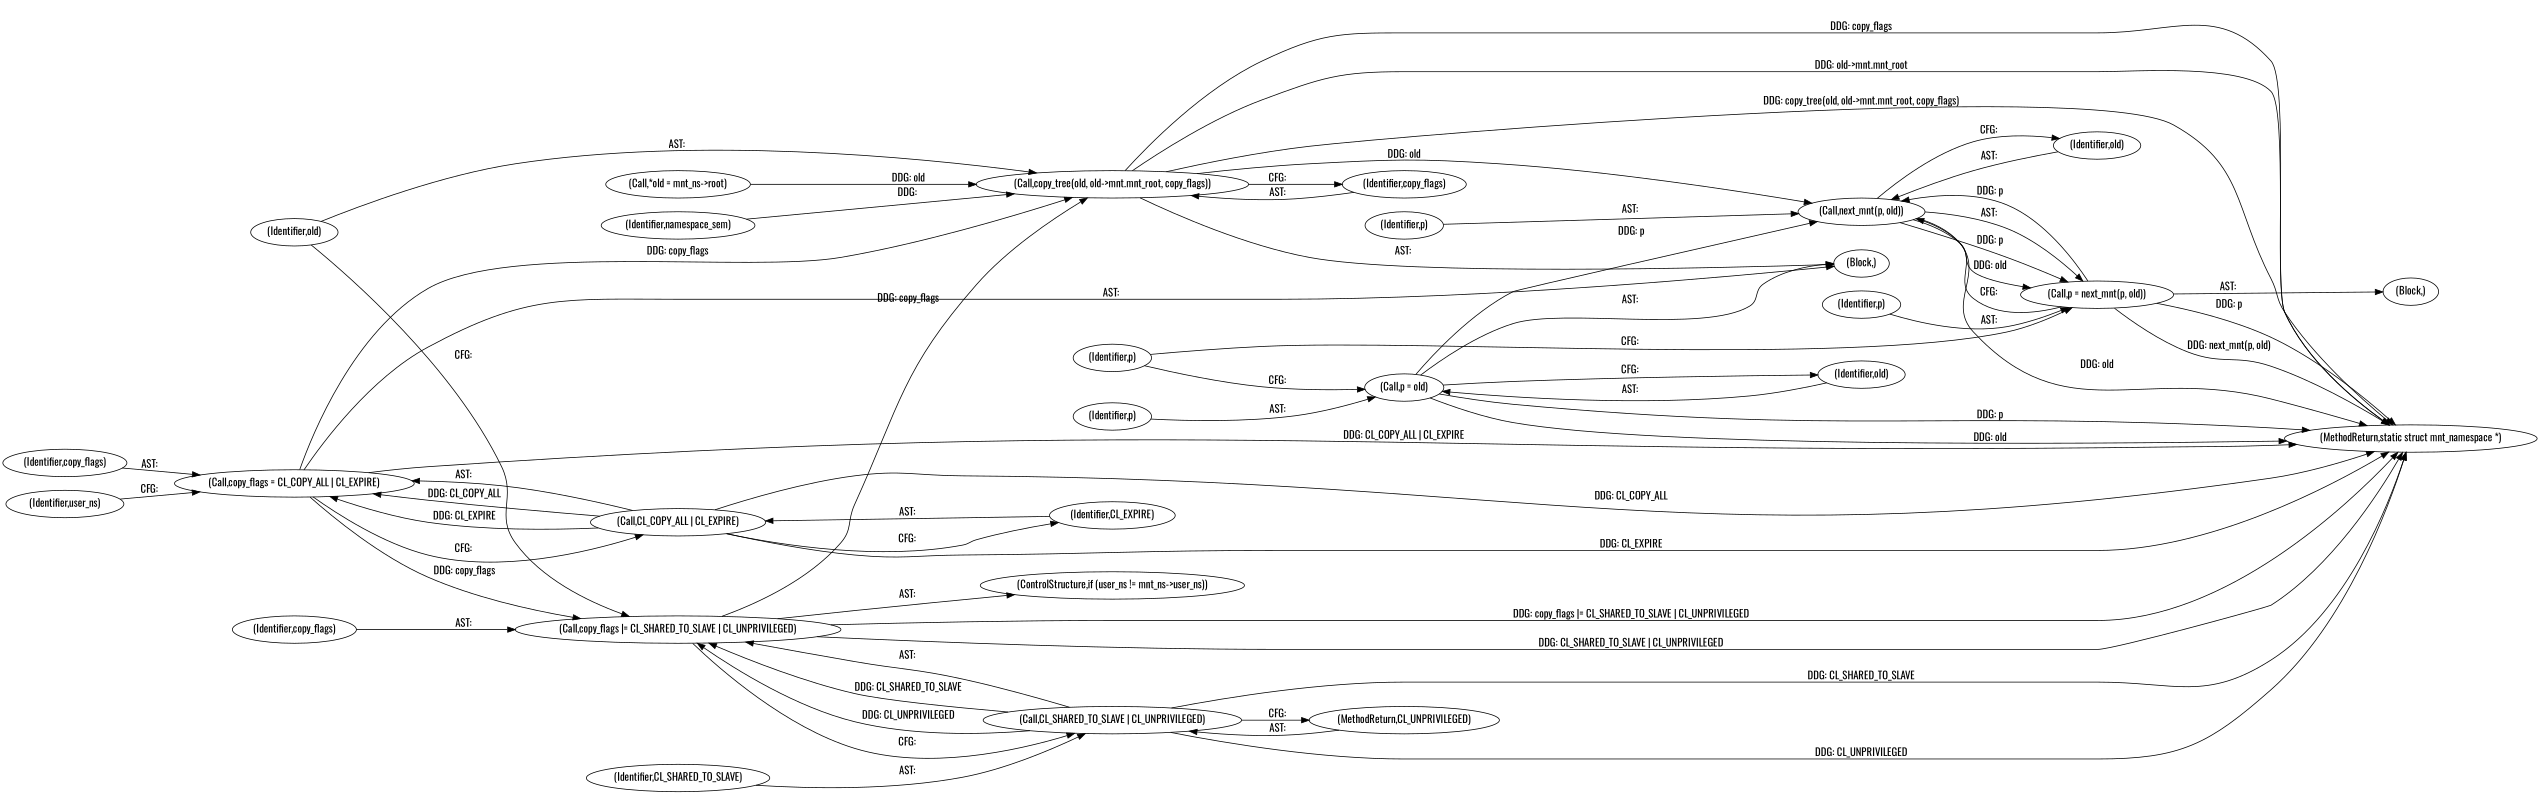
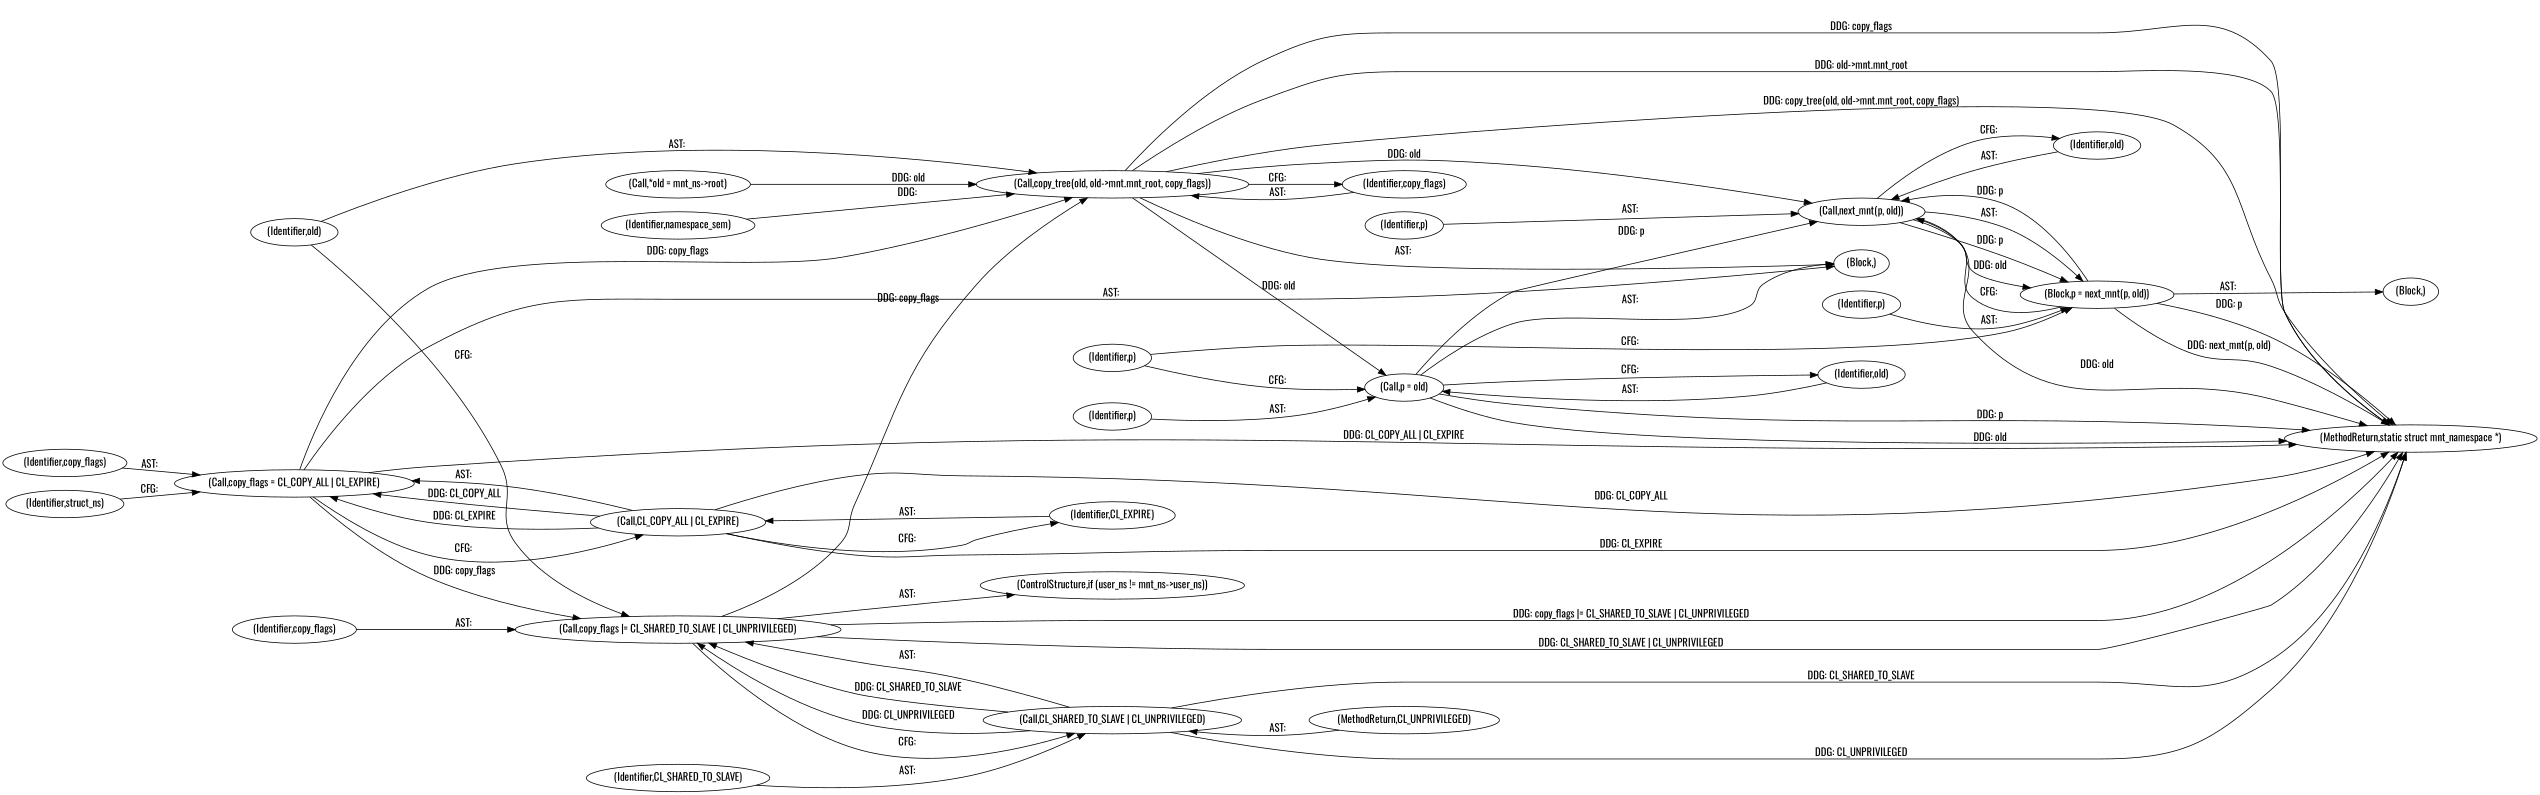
none -> (1256, 284)
(2097, 295) -> (2097, 295)
(65, 504) -> (65, 504)
(1272, 720) -> none
